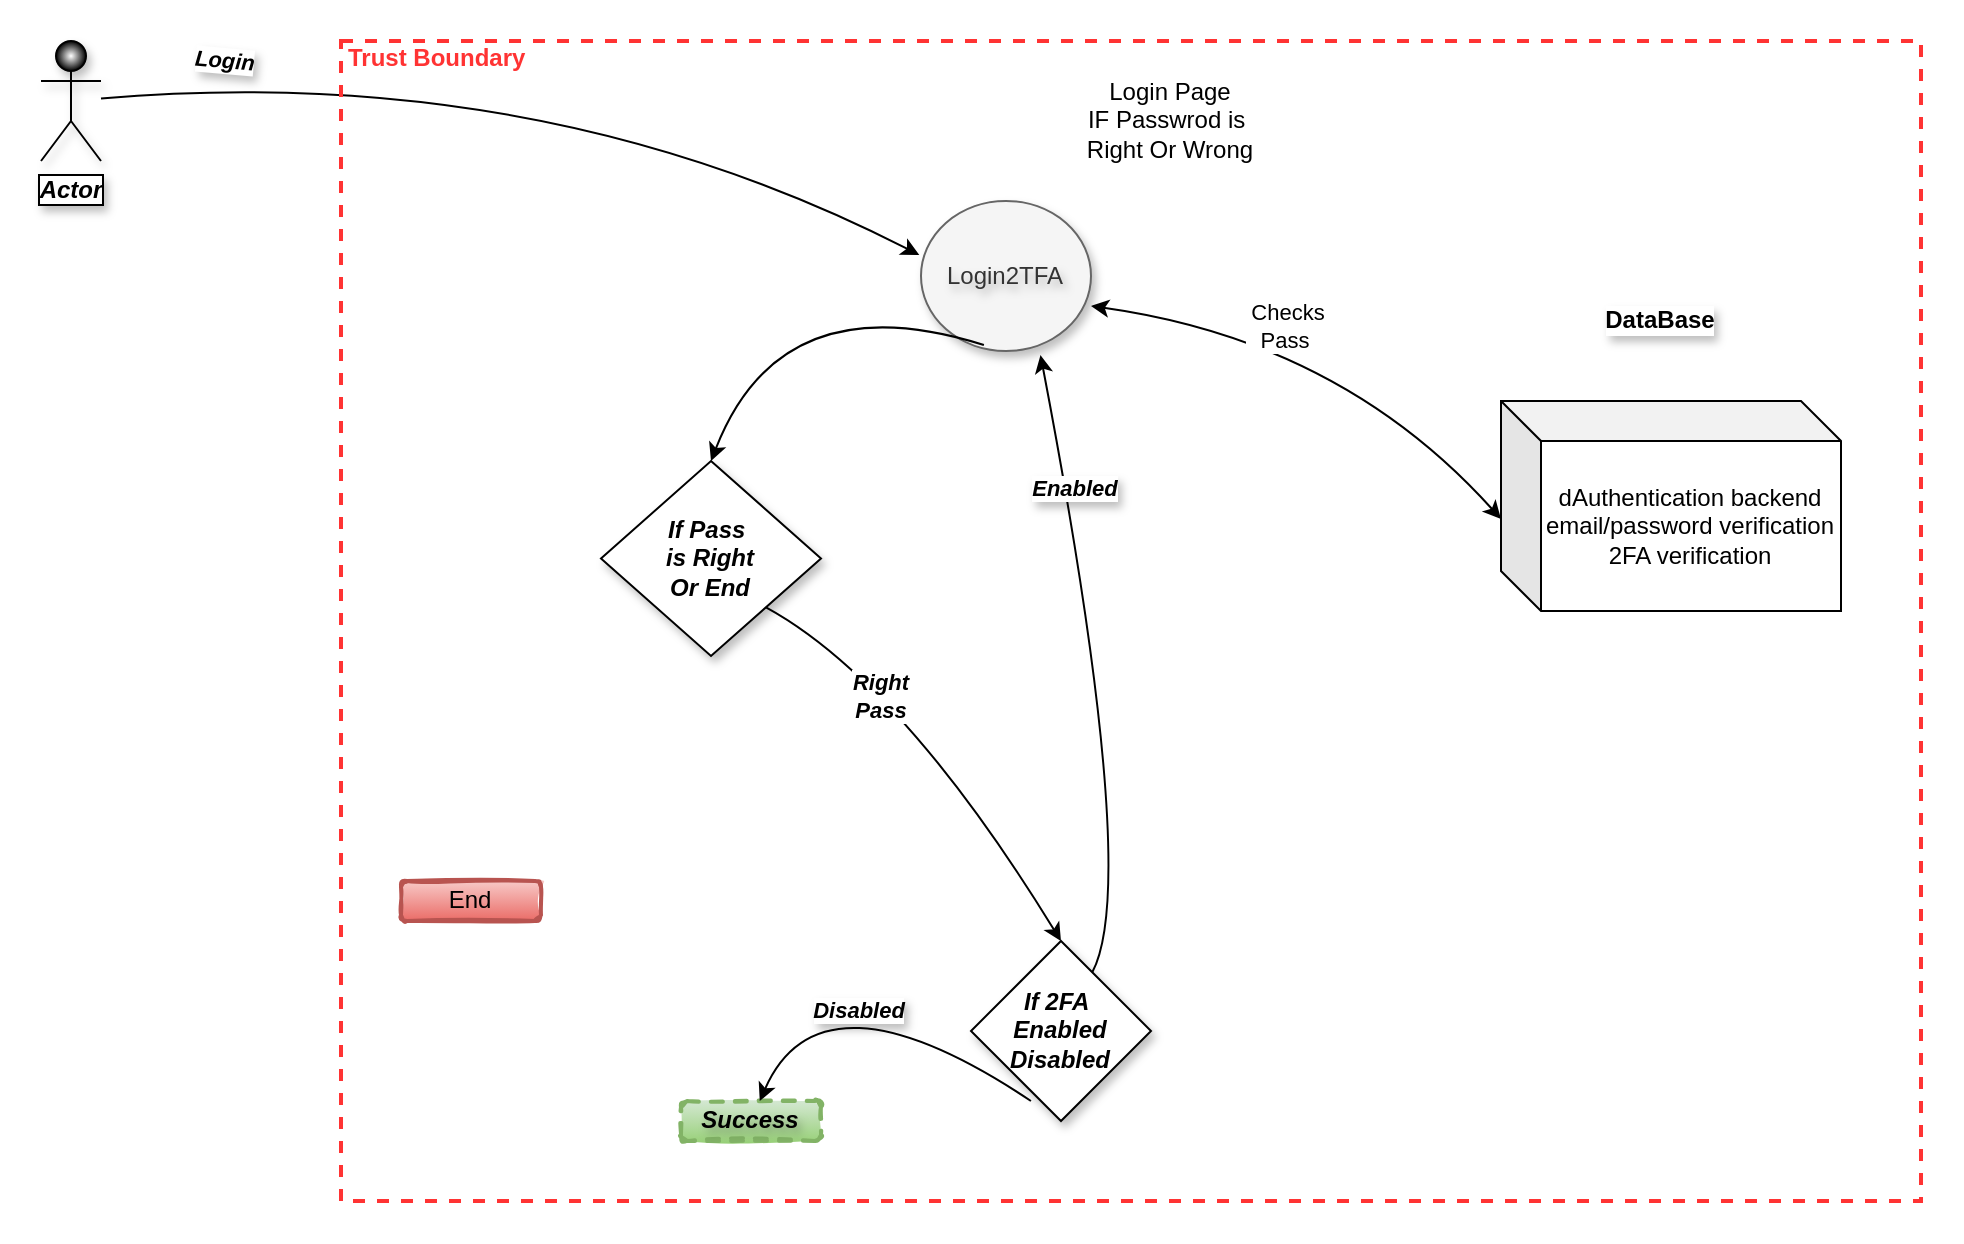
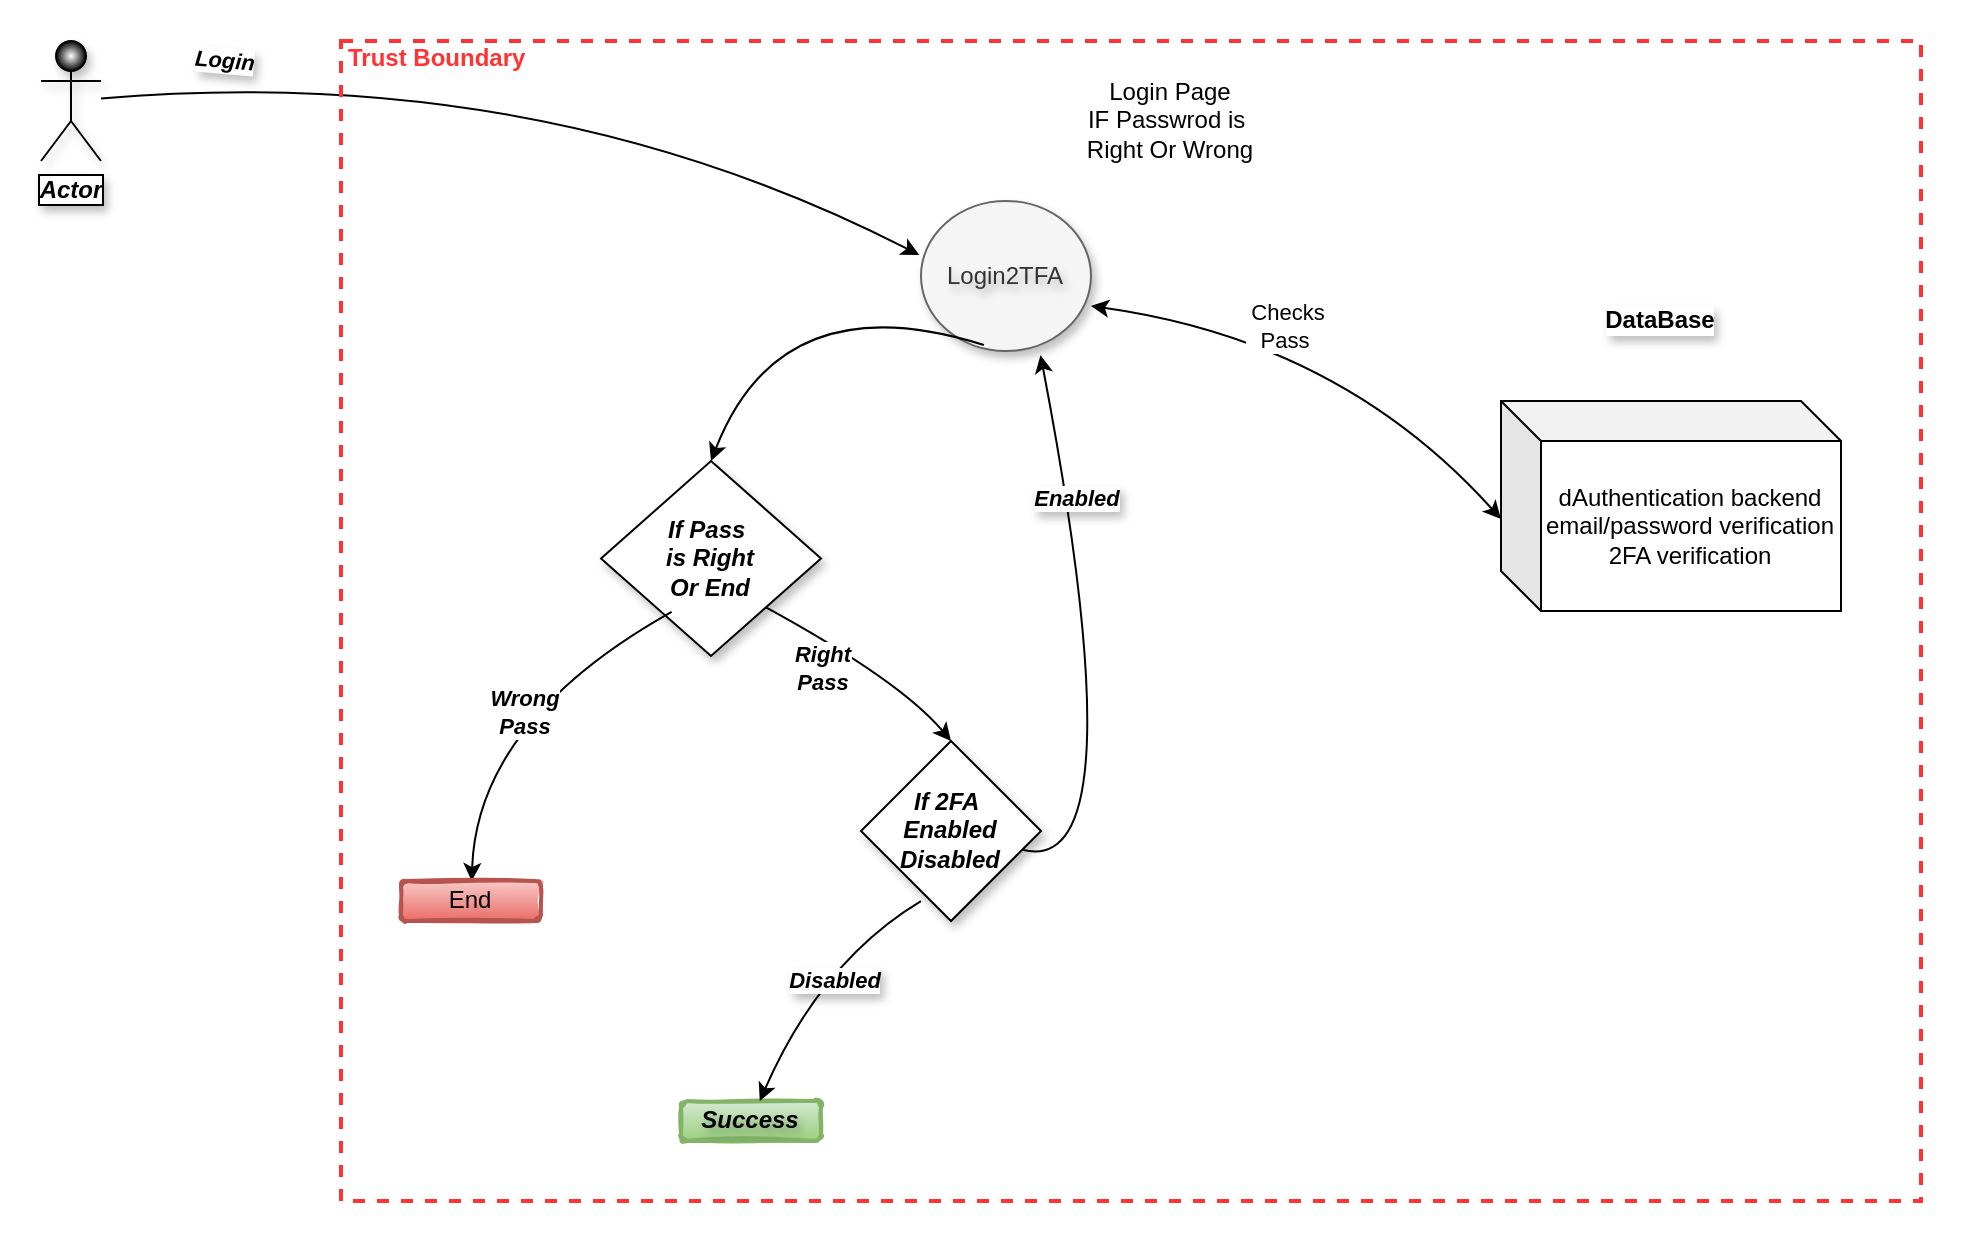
none -> (490, 789)
(1061, 1031) -> (951, 831)
(751, 1121) -> (751, 1121)
